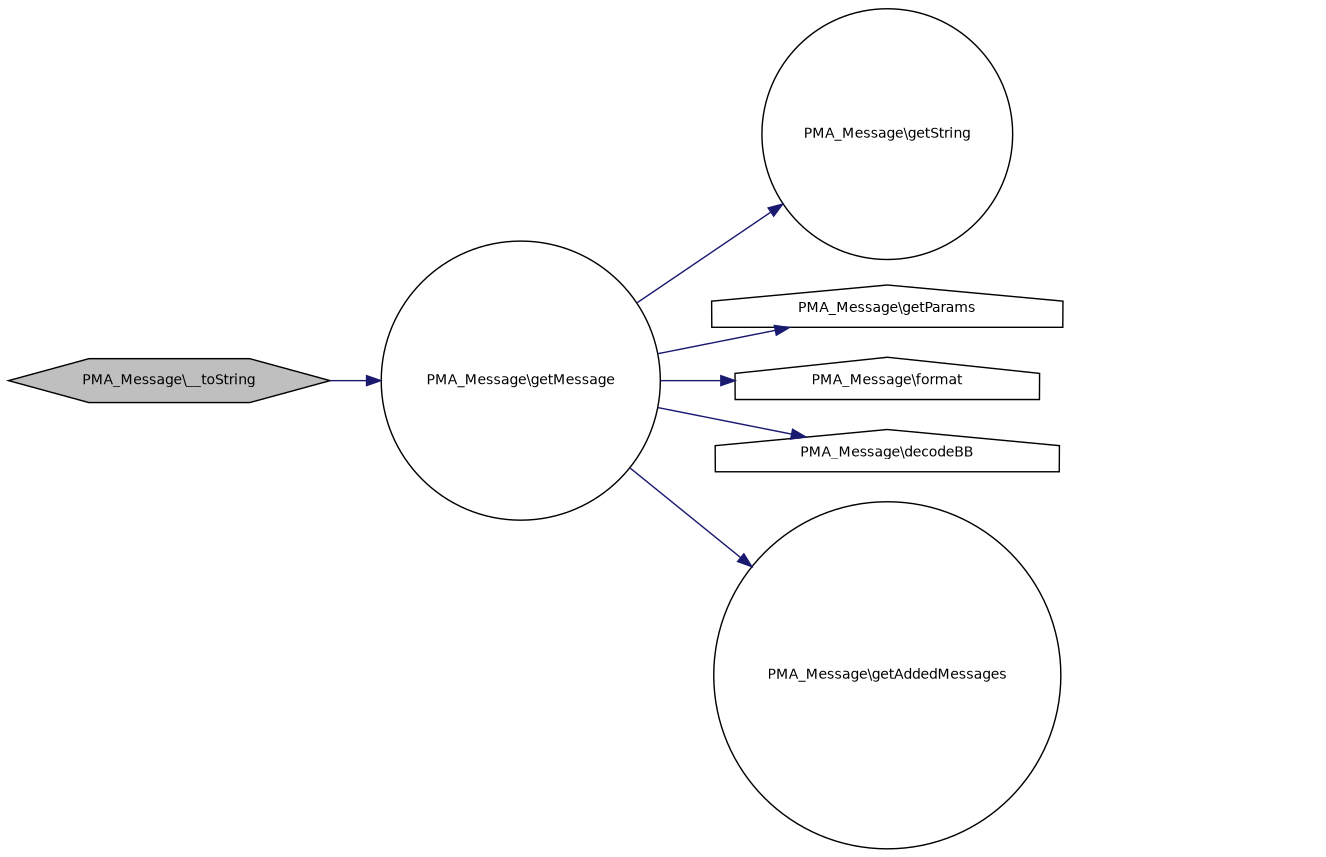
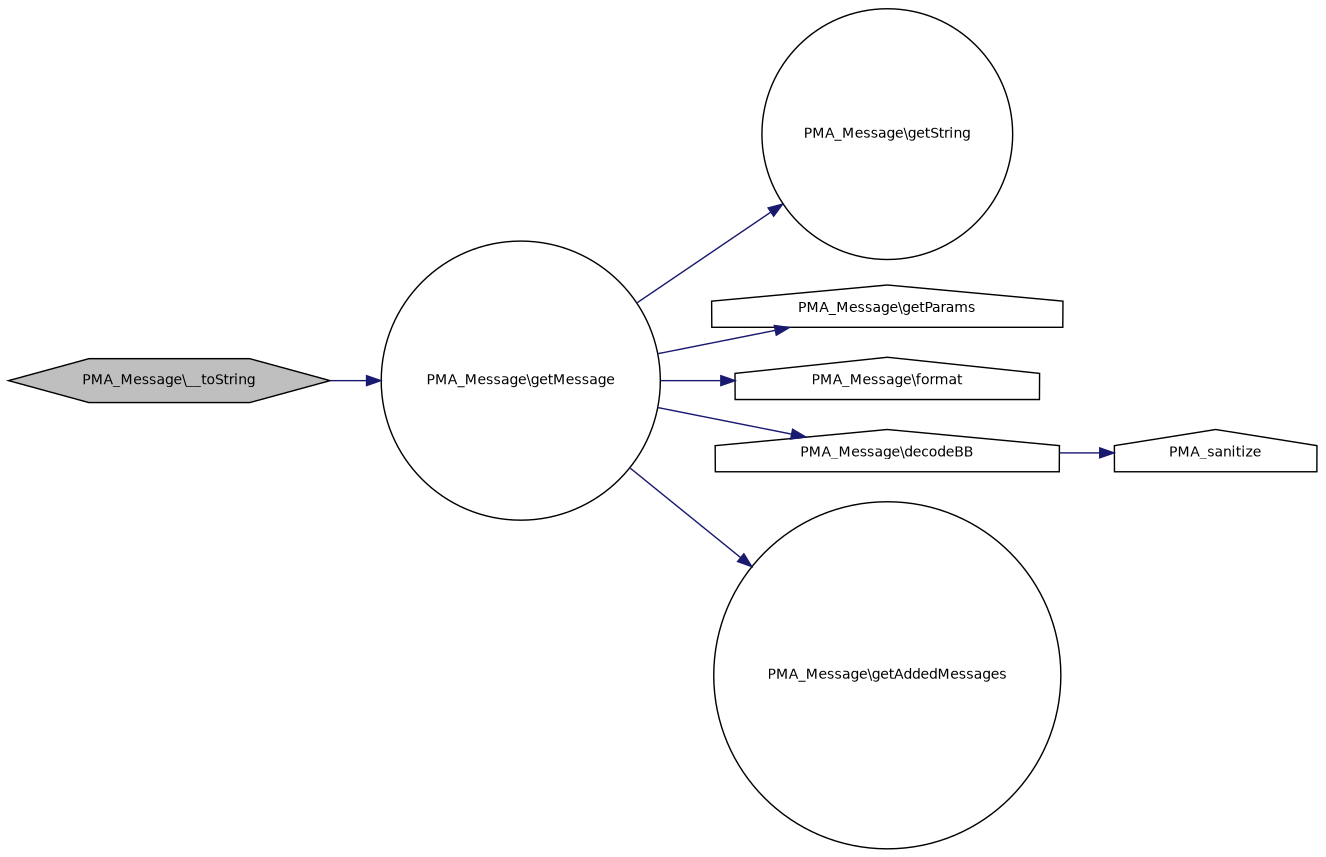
none -> (1216, 453)
